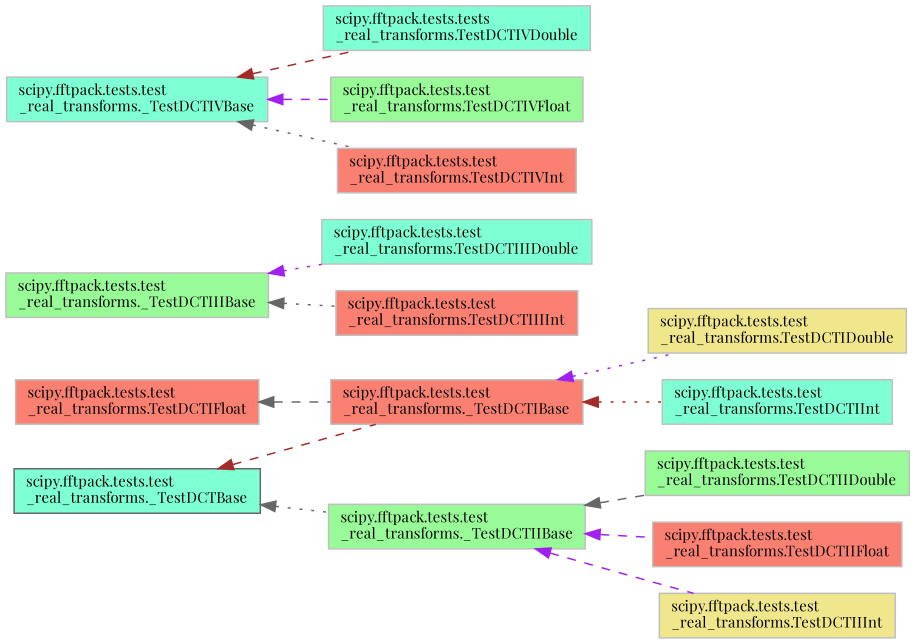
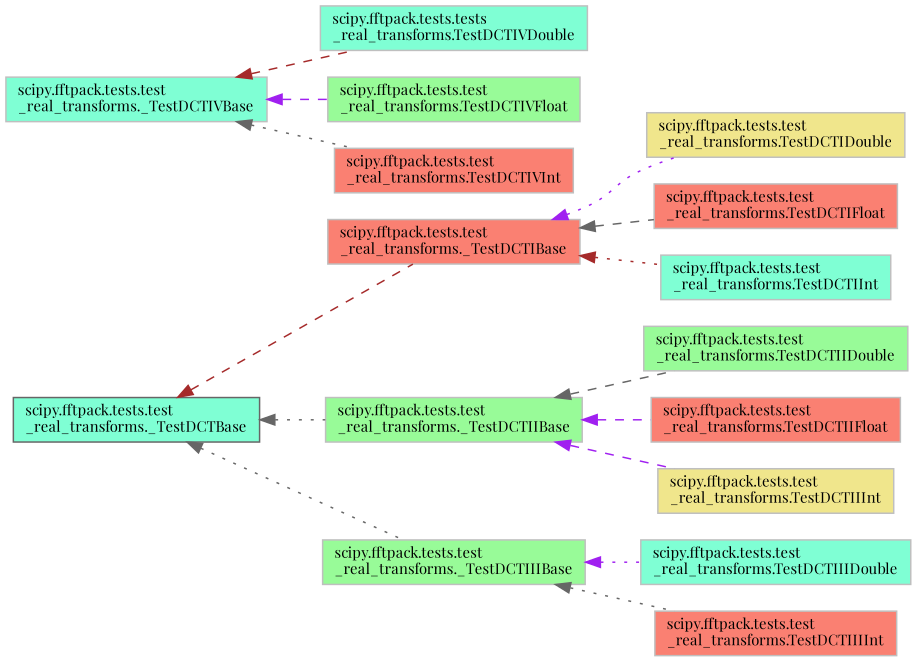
(302, 402) -> (624, 223)
none -> (302, 494)
